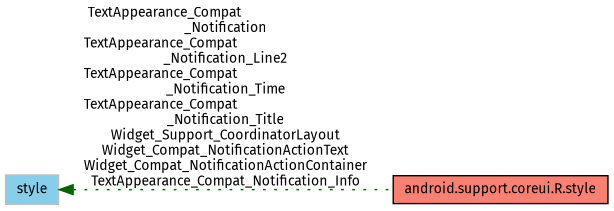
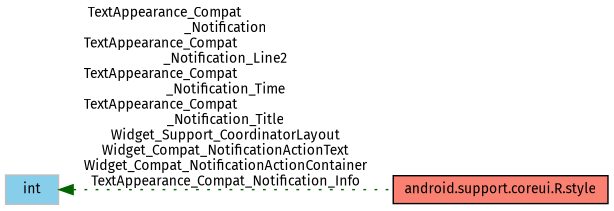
(32, 190) -> (32, 190)
